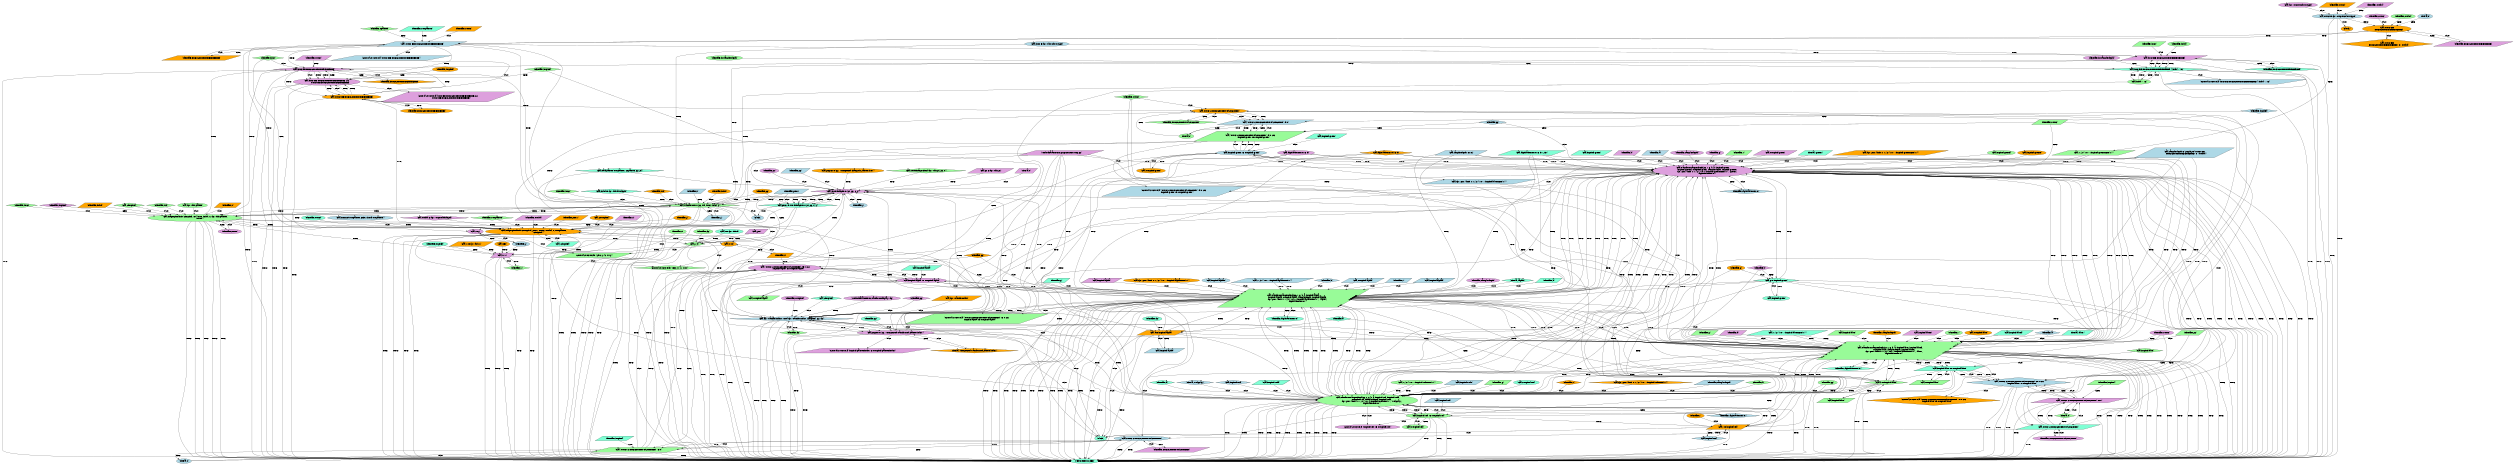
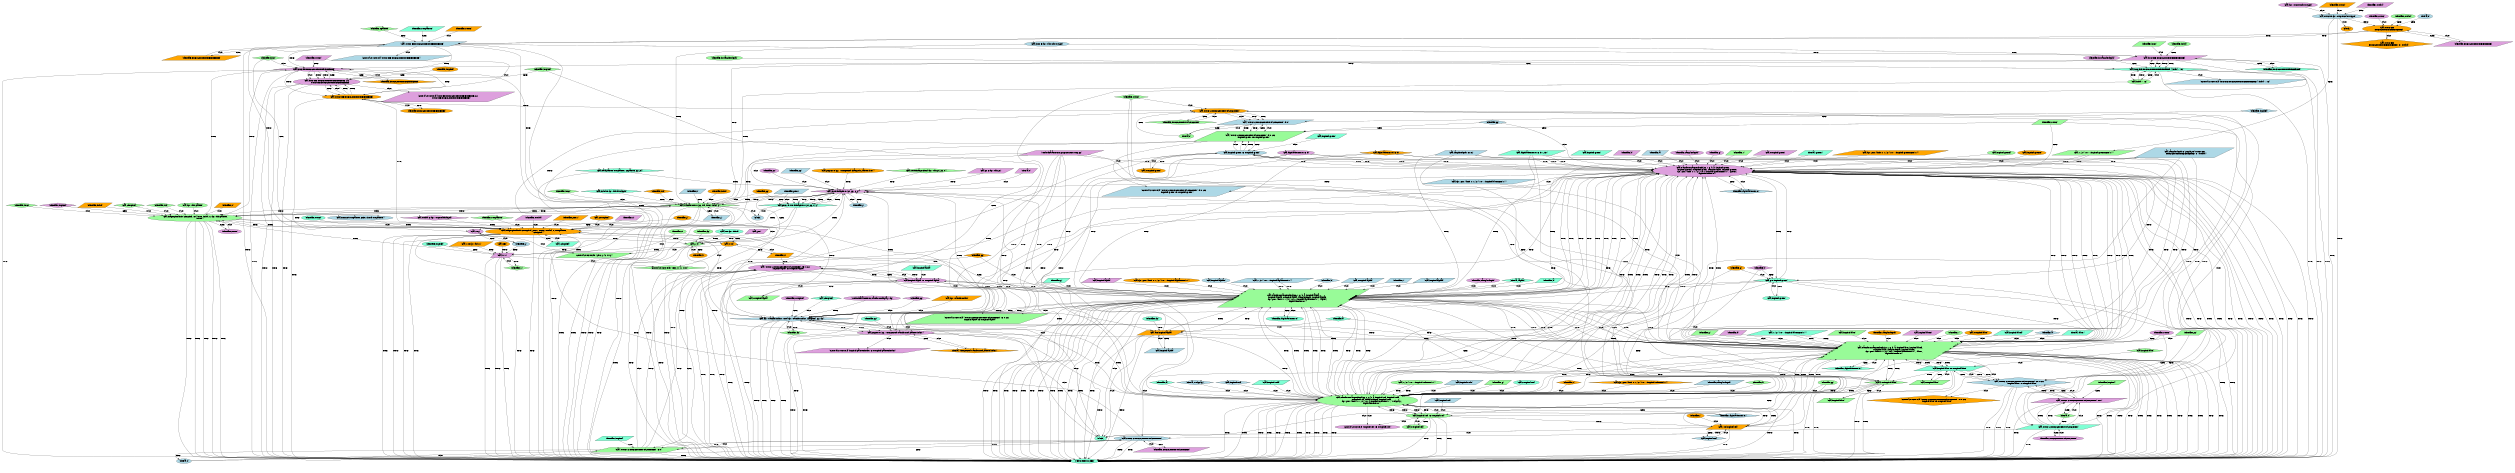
(1345, 171) -> (1876, 161)
none -> (698, 255)
